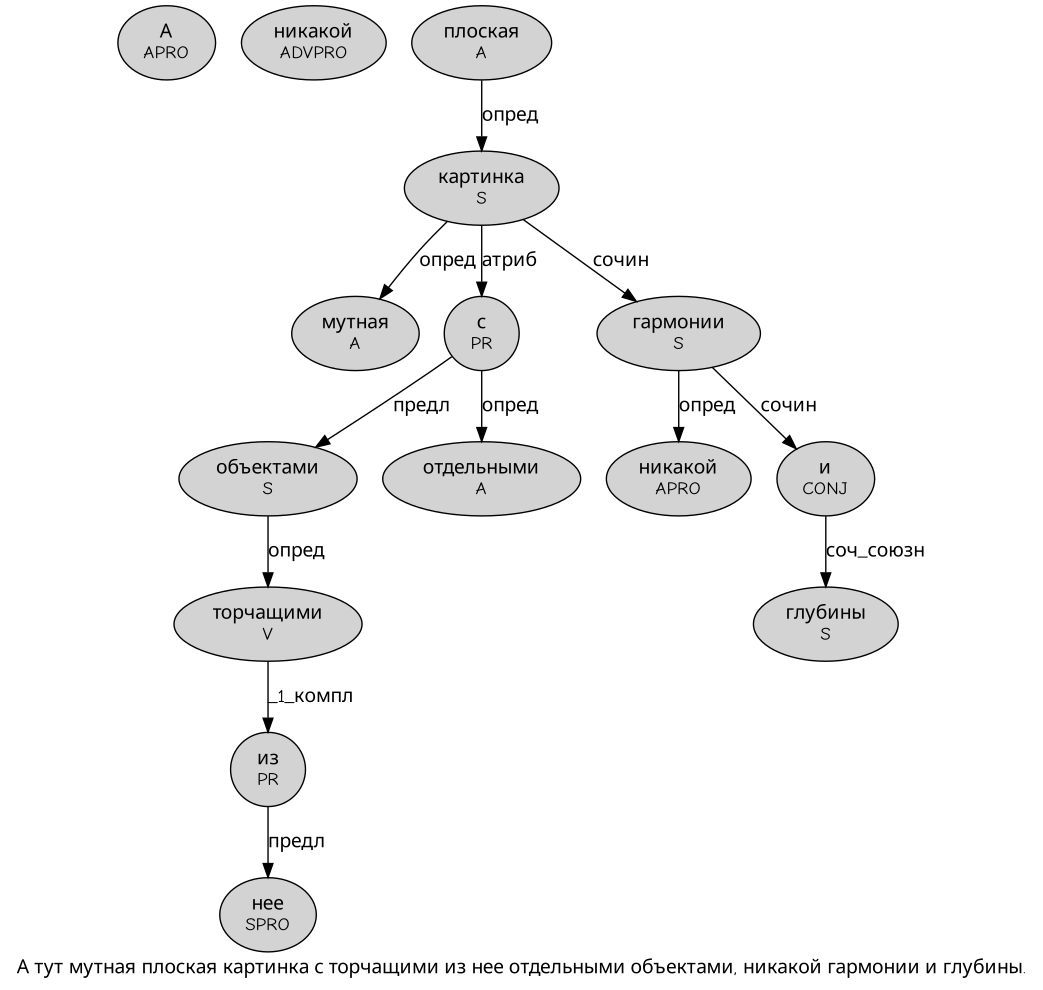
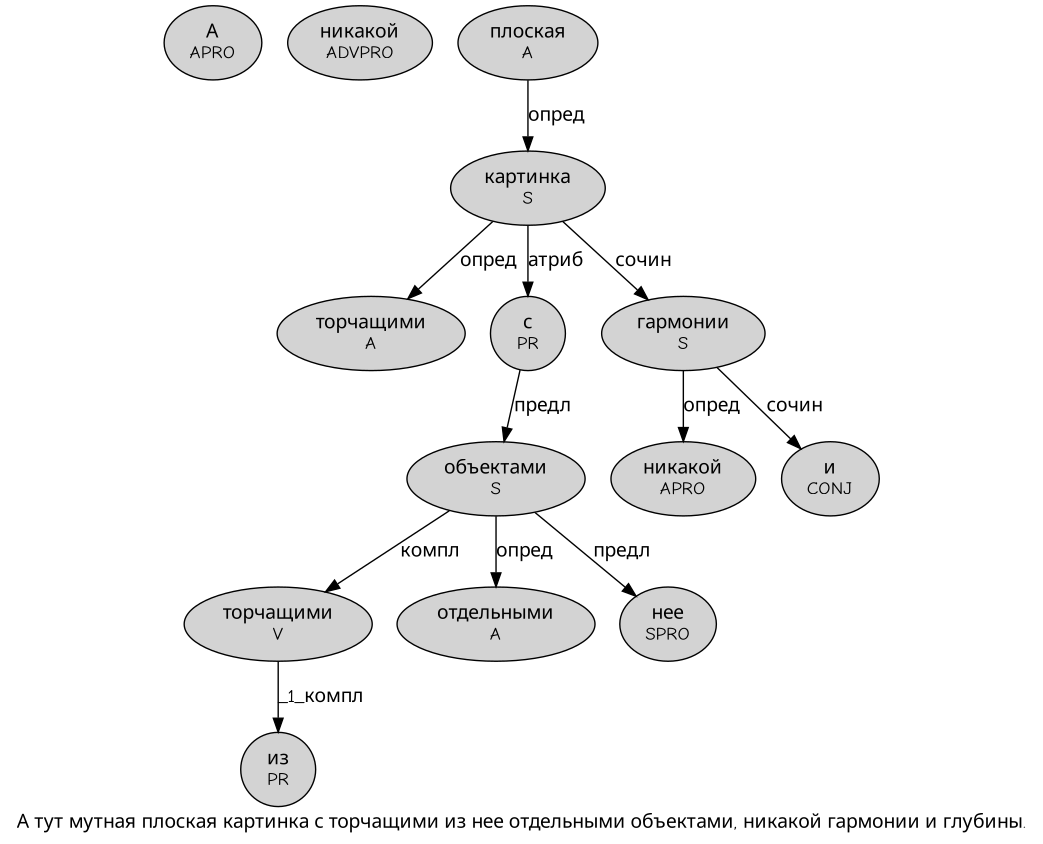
(355, 333) -> (371, 333)
(482, 399) -> (496, 544)
(296, 551) -> (430, 551)
(826, 624) -> none
(268, 835) -> (580, 550)
